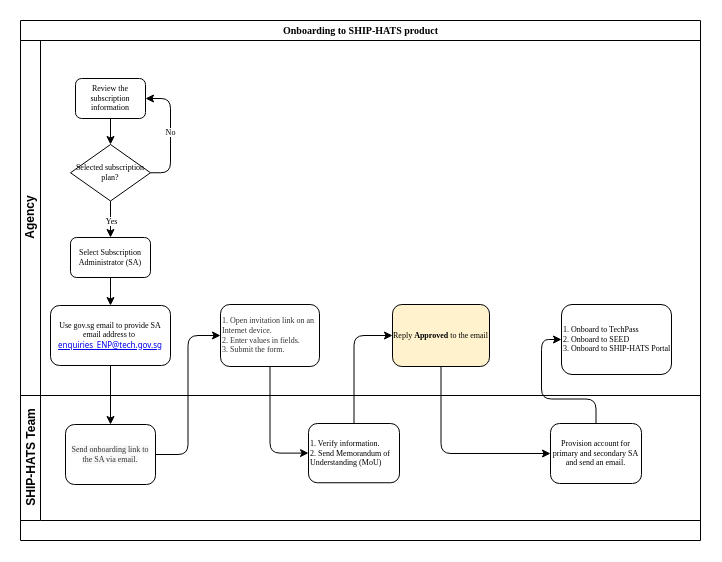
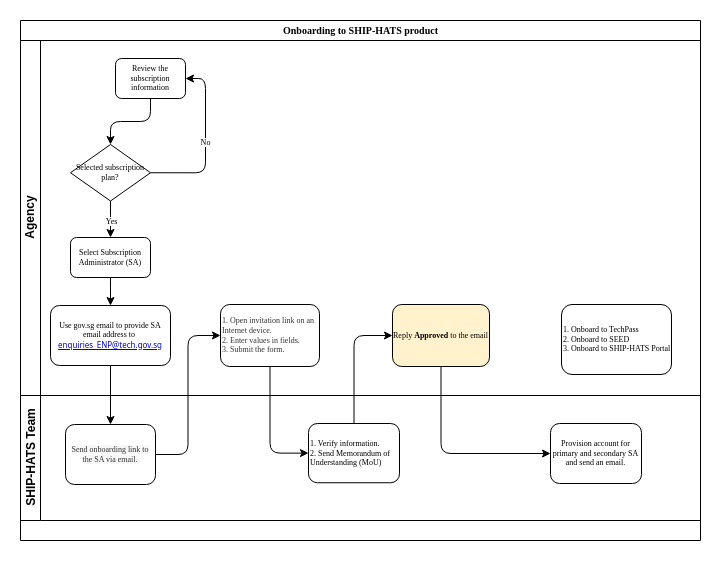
(111, 99) -> (151, 79)
(546, 398) -> none
